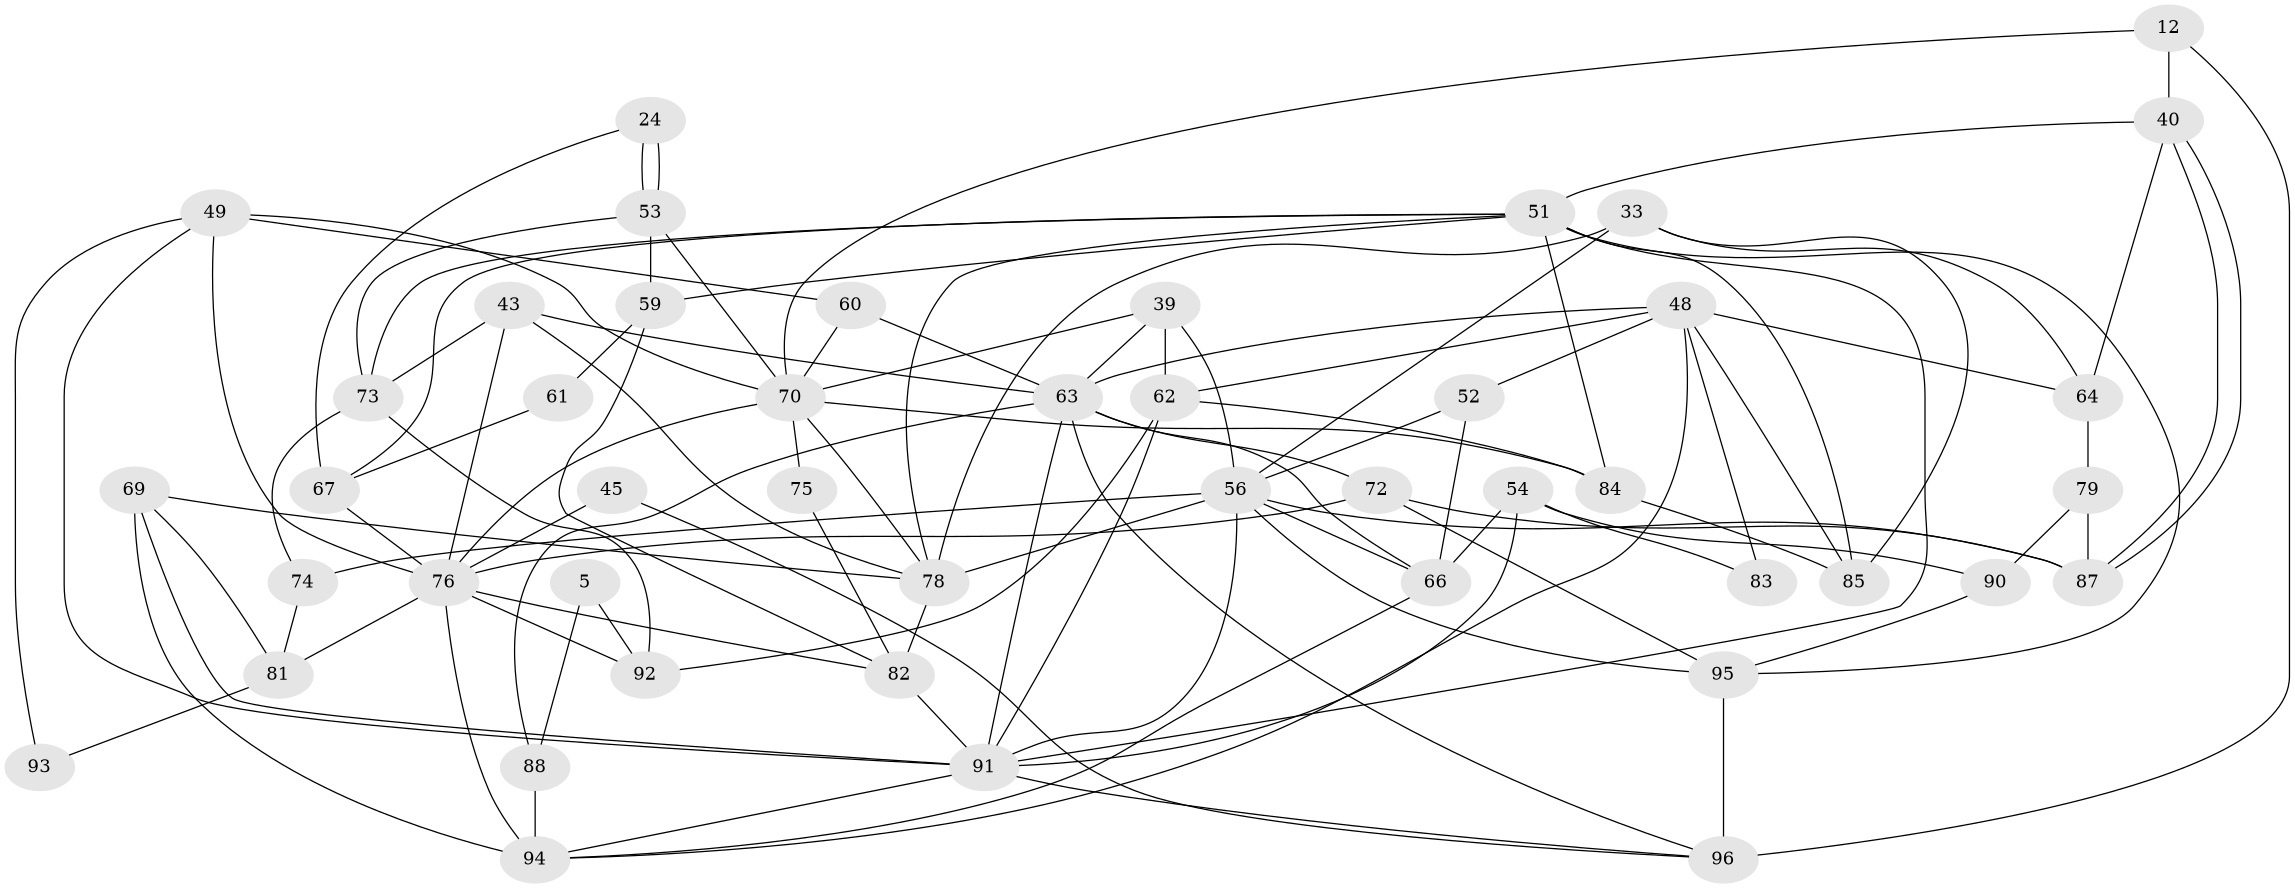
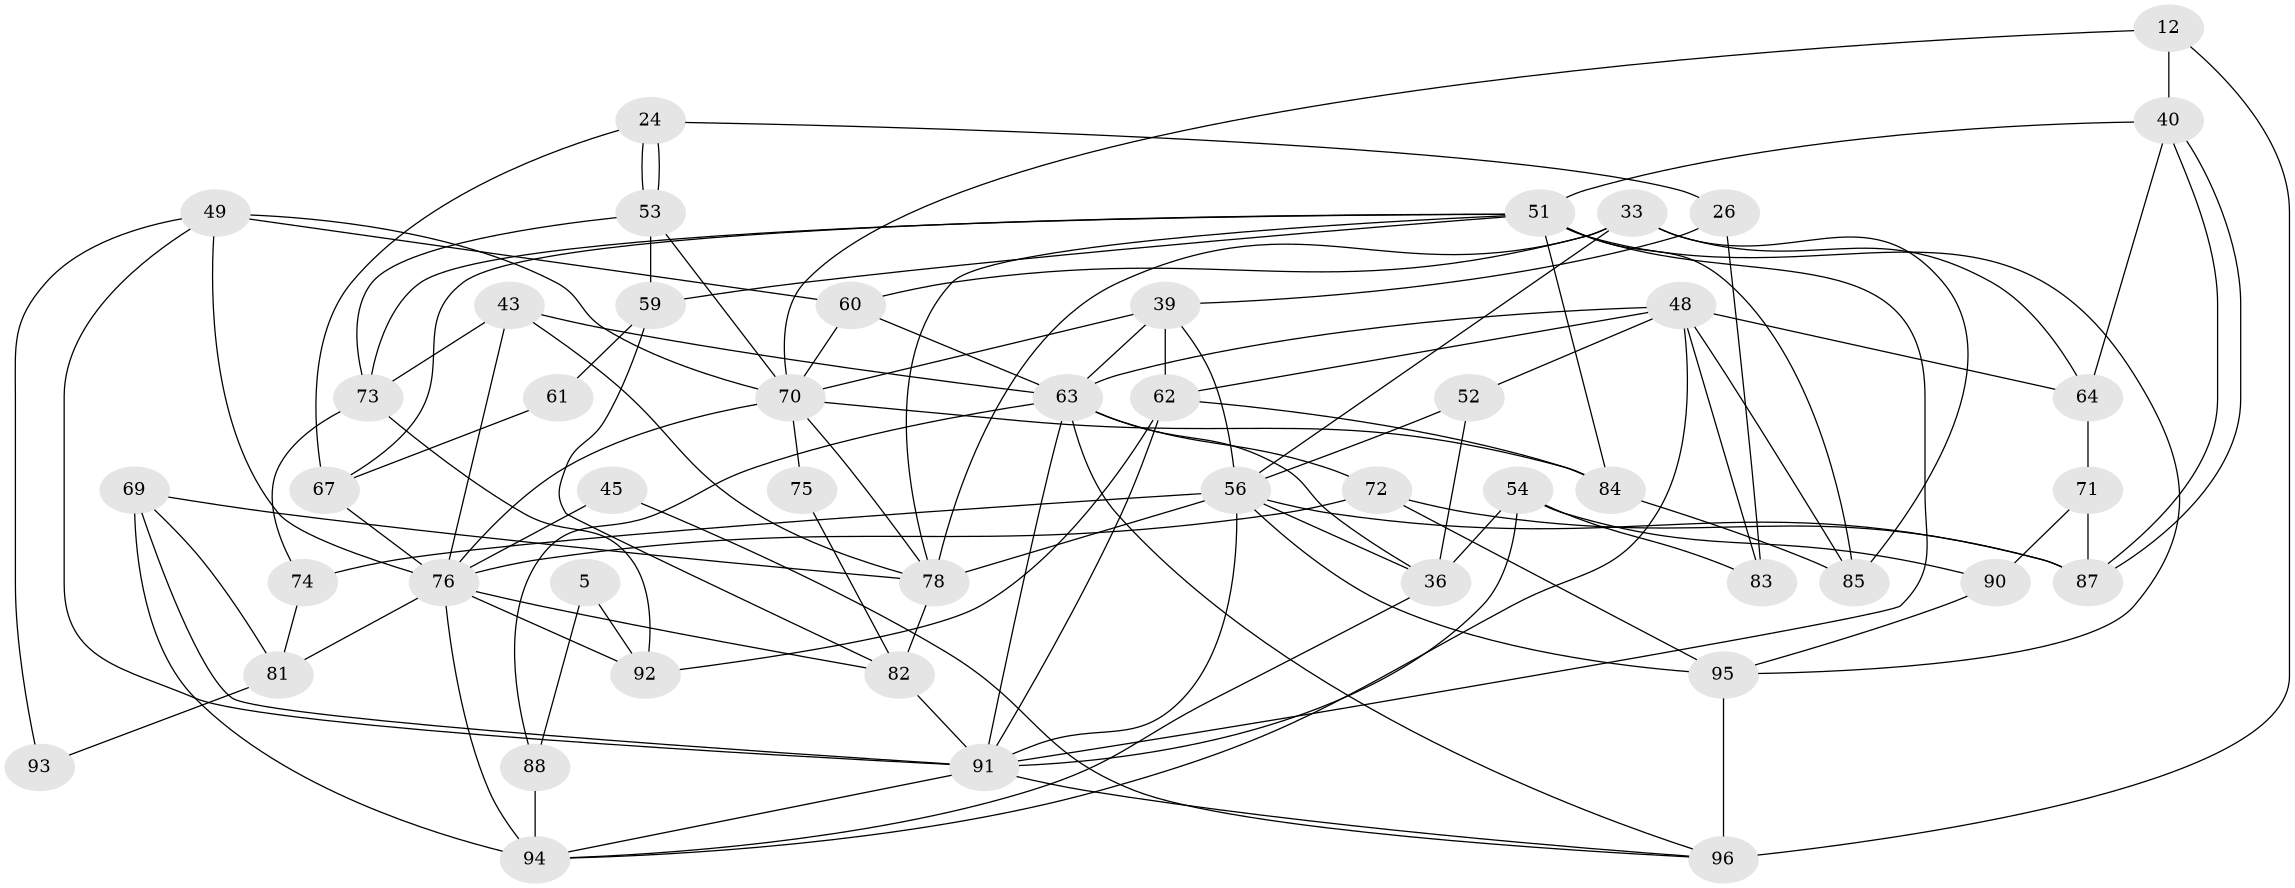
none -> (1725, 213)
none -> (1246, 270)
(2088, 490) -> (2088, 490)
(1436, 583) -> (1436, 583)
